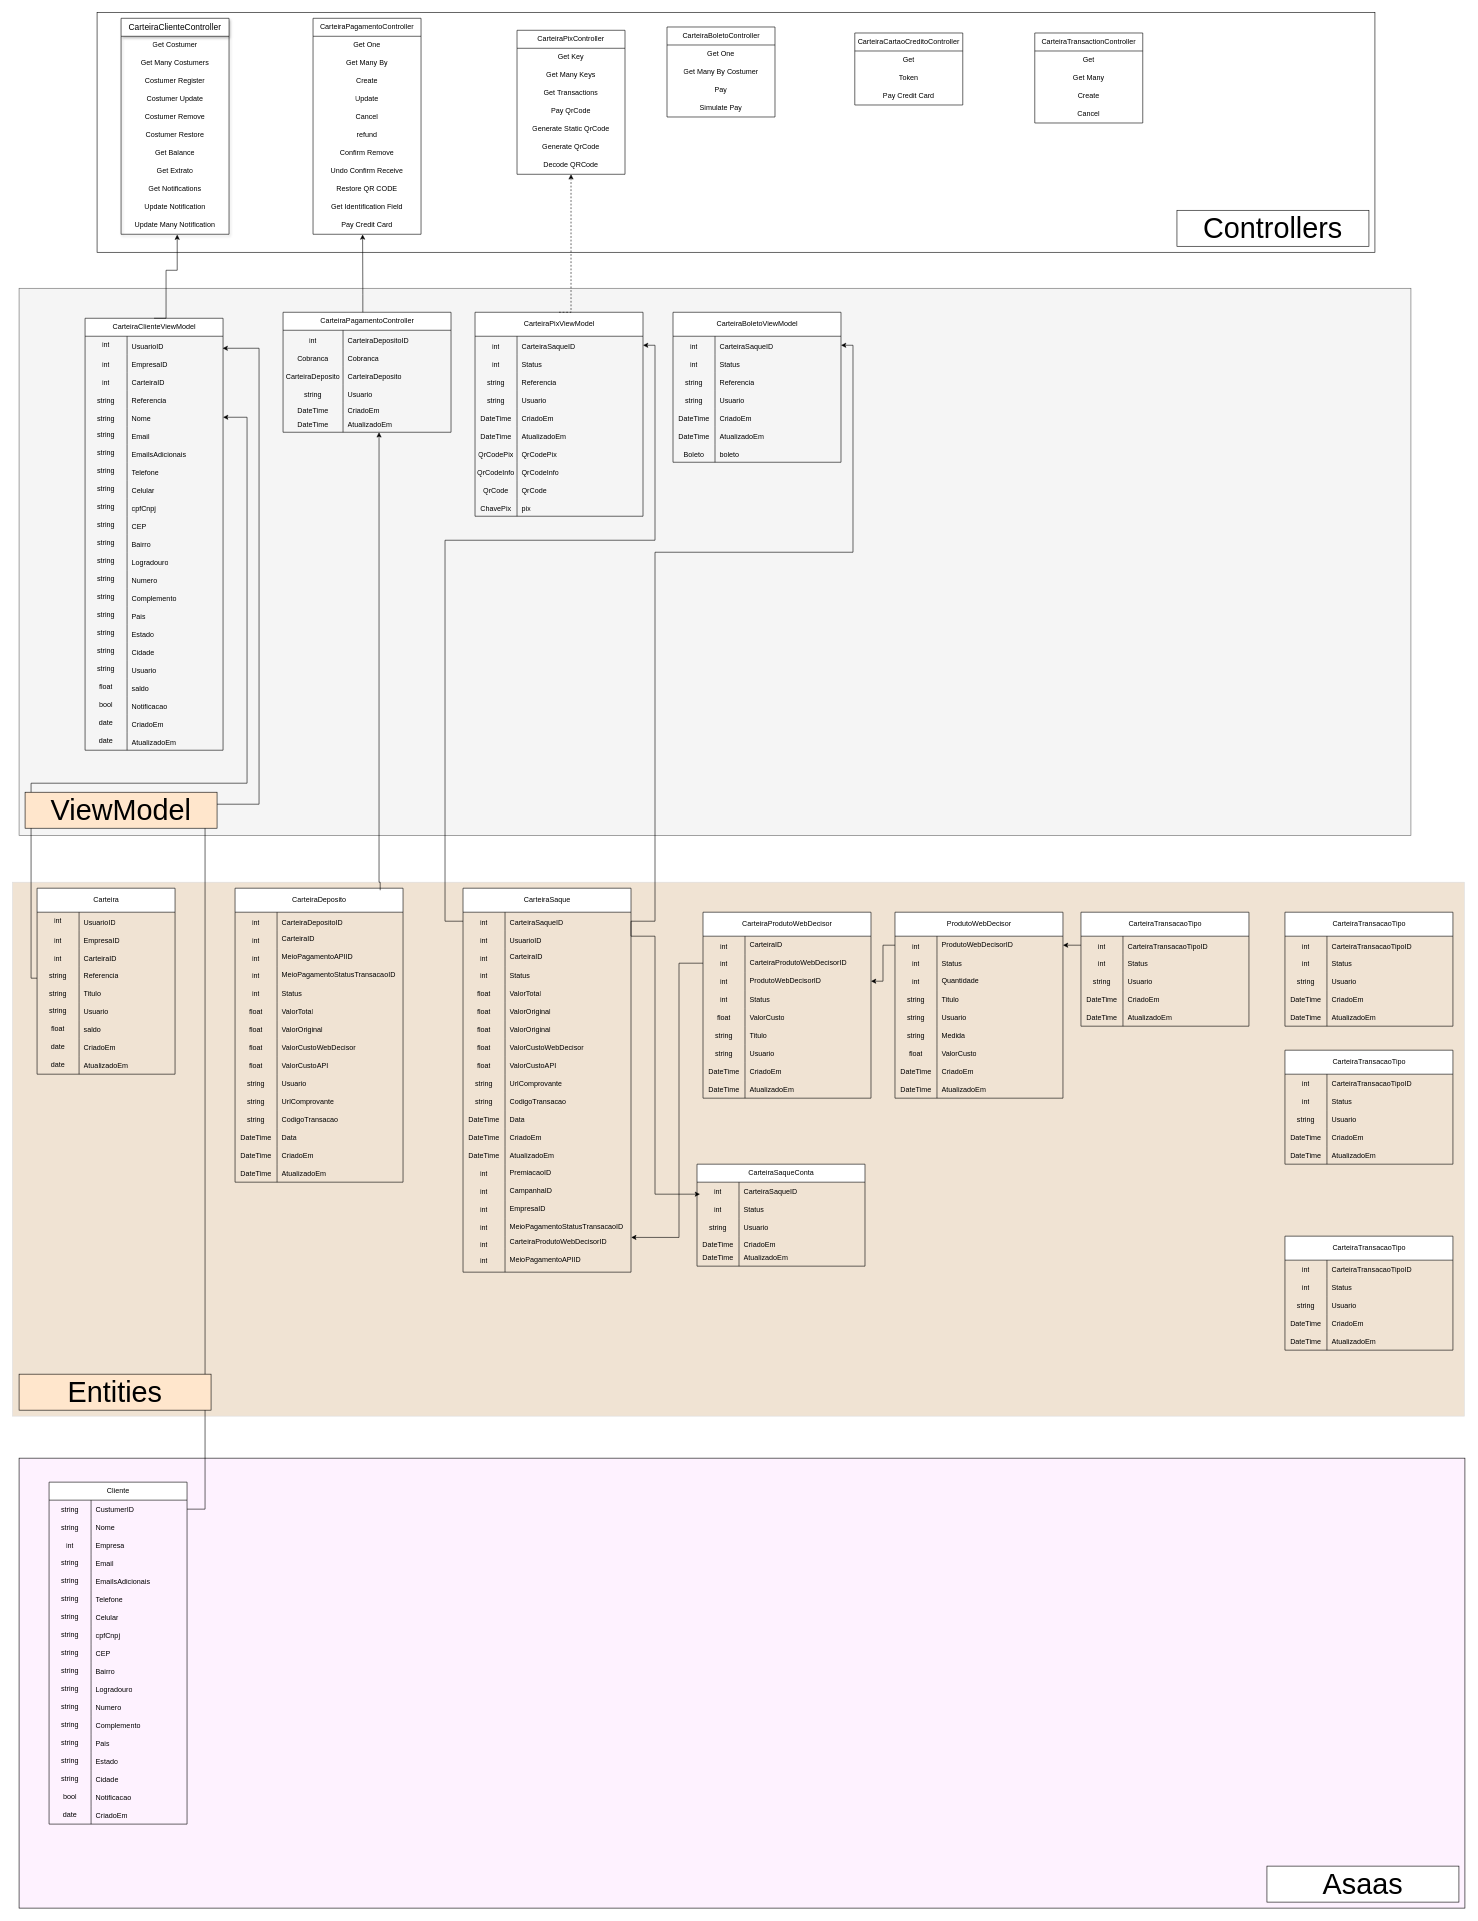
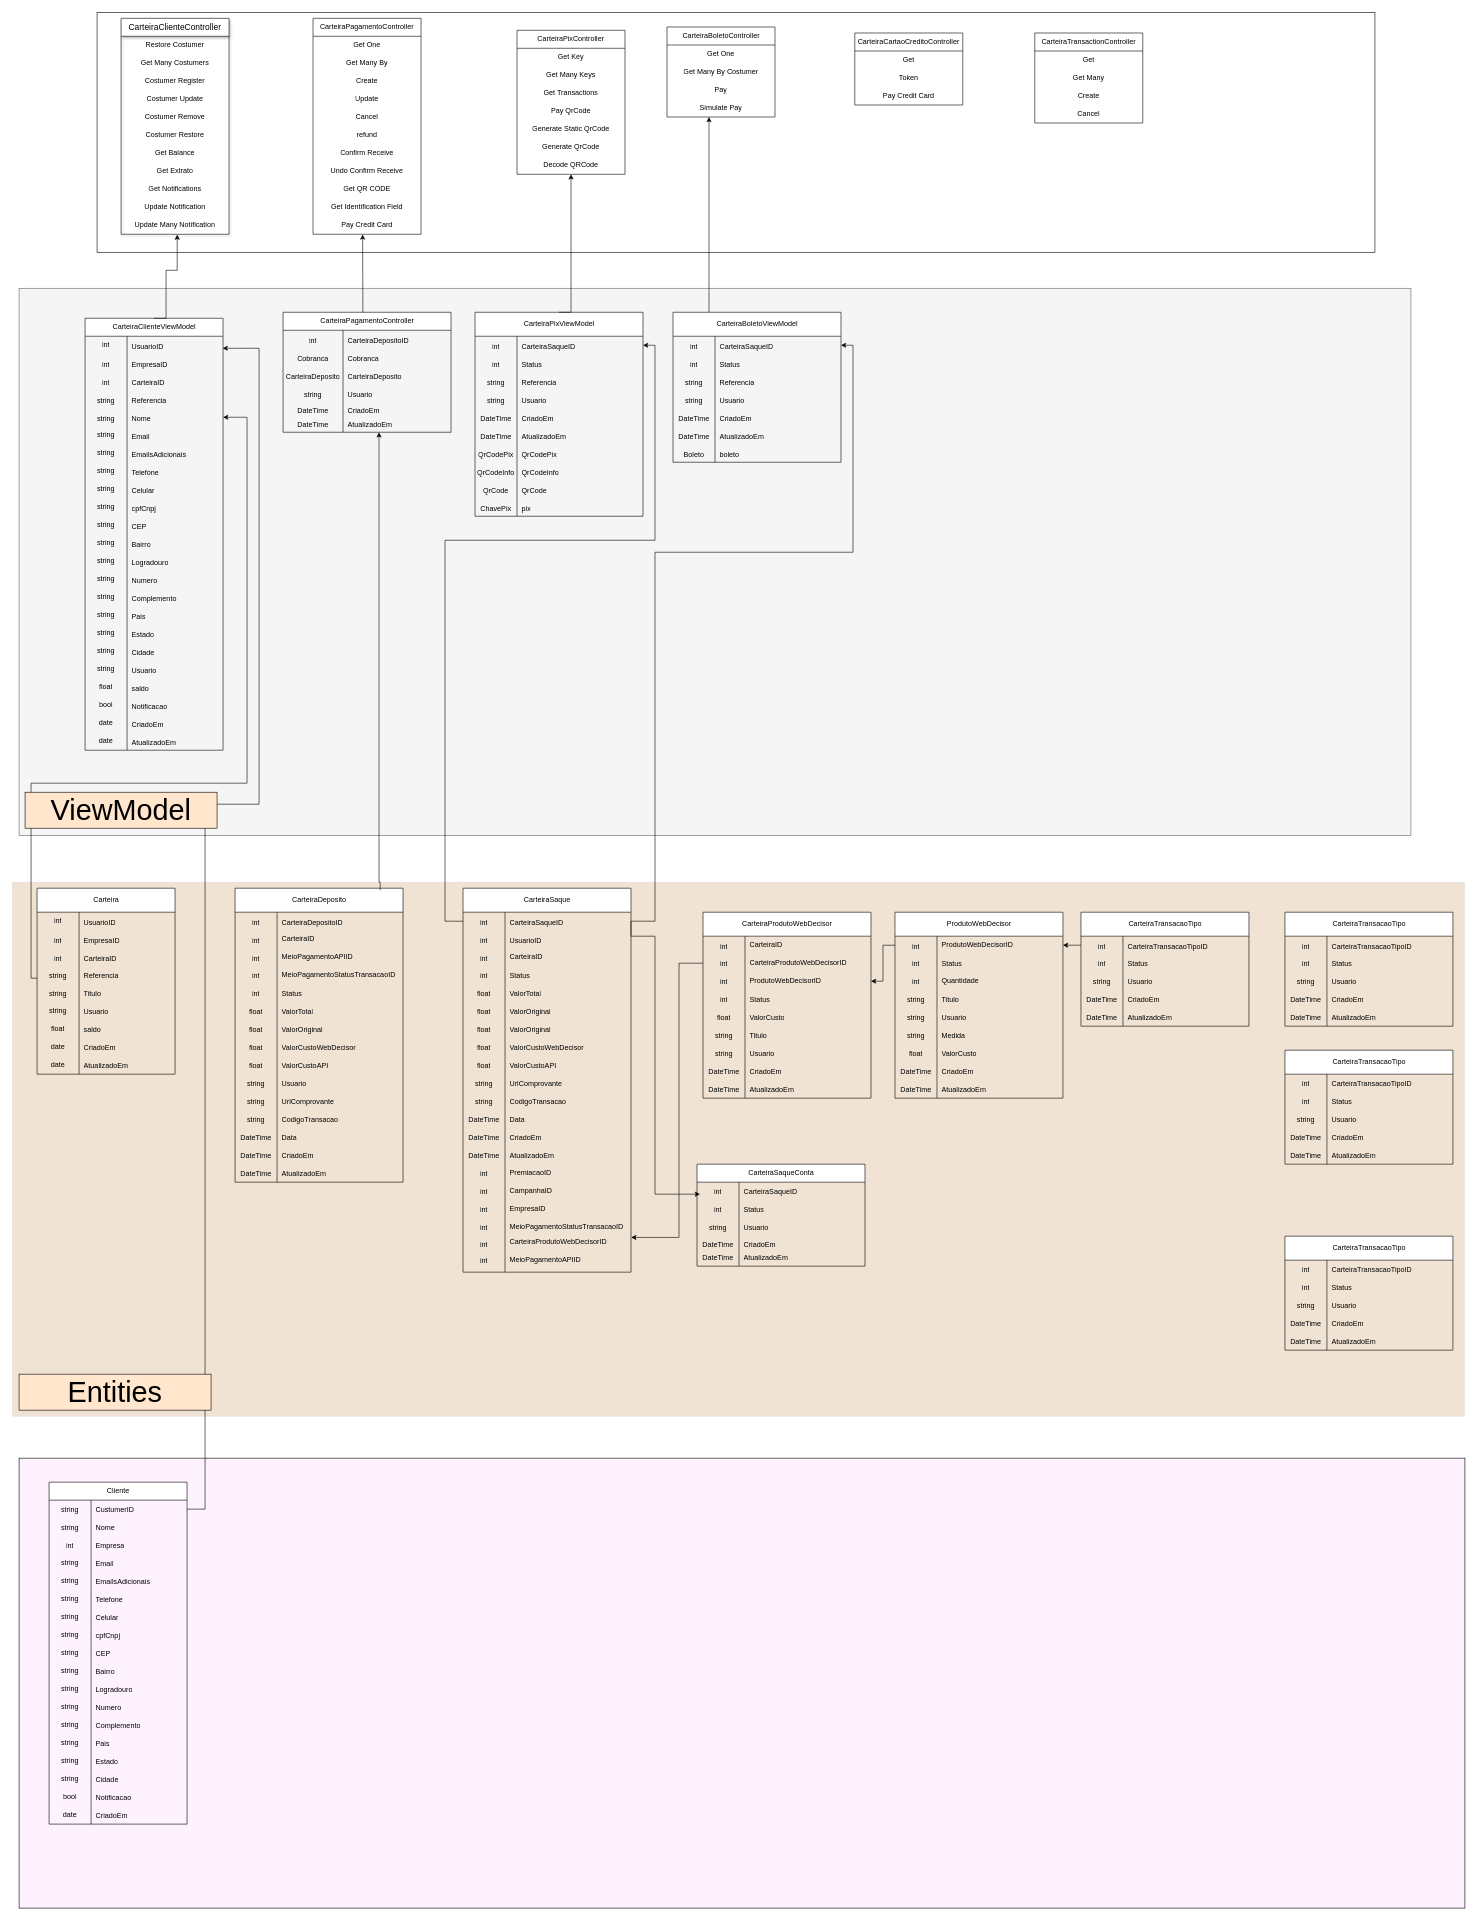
(175, 45) -> (175, 45)
none -> (709, 122)
(367, 153) -> (367, 153)
(367, 189) -> (367, 189)
(1273, 228) -> none
(571, 251) -> (571, 251)
(1363, 1884) -> none
